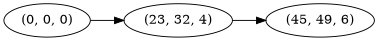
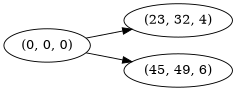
(244, 20) -> (104, 56)
